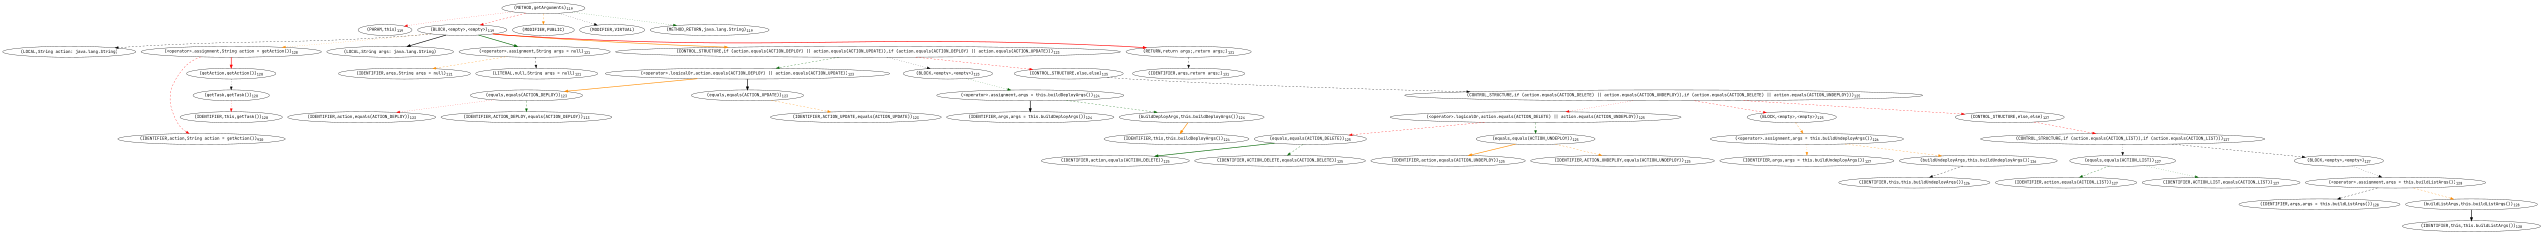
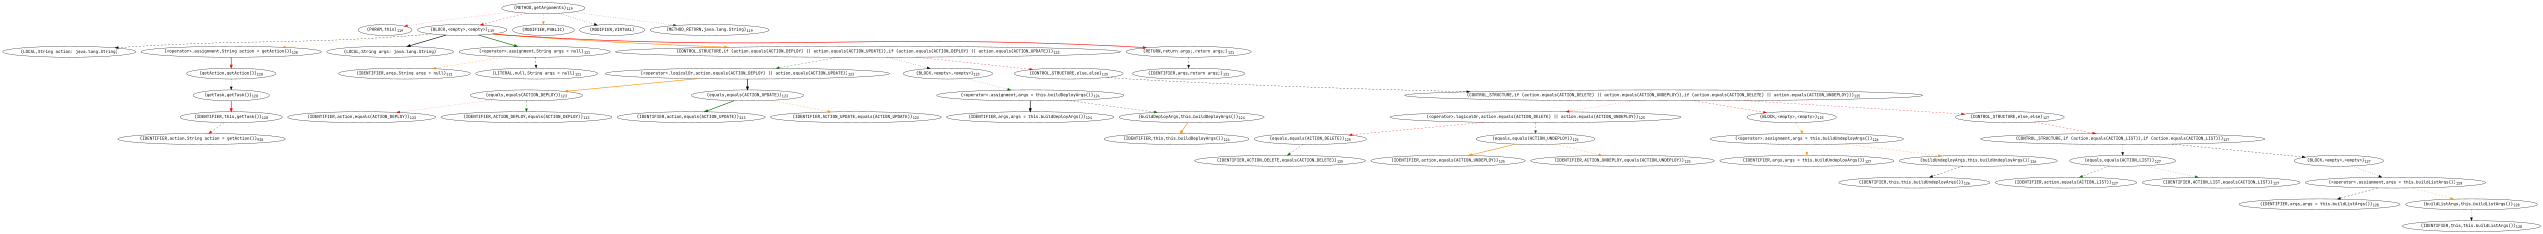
(171, 91) -> (218, 127)
(231, 105) -> (231, 105)
none -> (691, 117)
(1115, 161) -> none
(2471, 214) -> (2471, 214)
